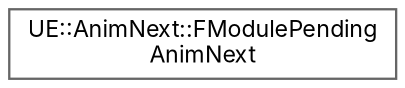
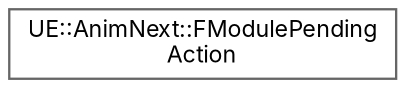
(203, 44) -> (203, 44)
